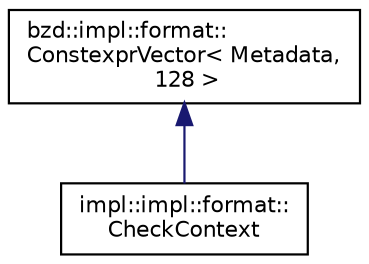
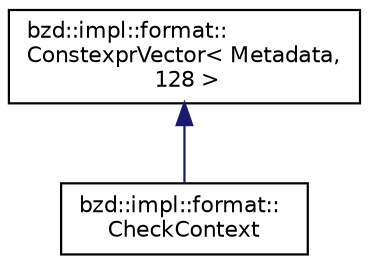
(184, 219) -> (184, 219)
